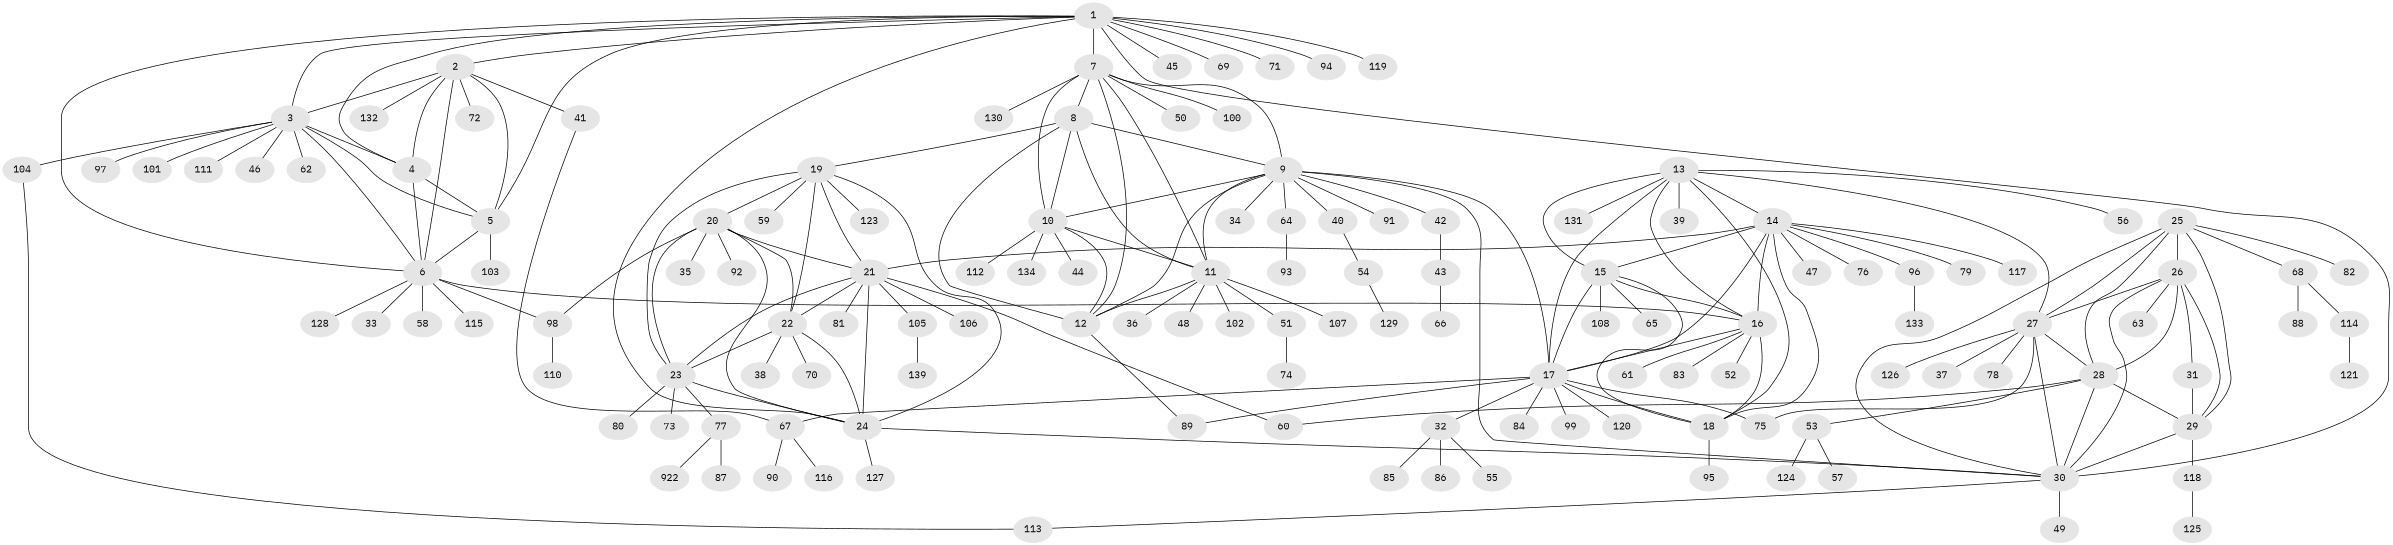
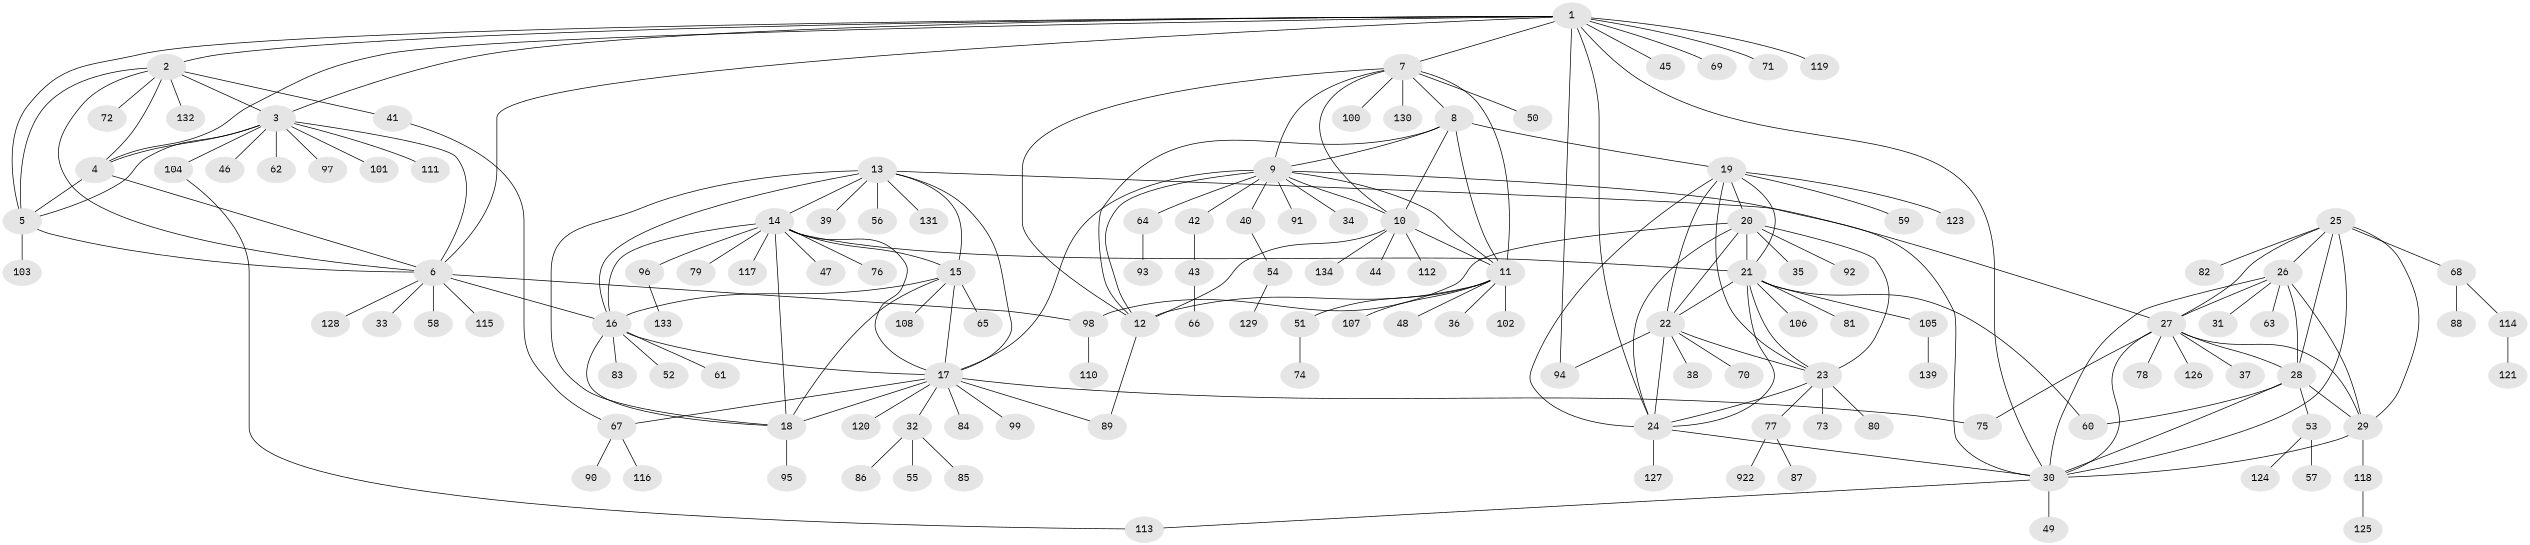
none -> (1613, 350)
(2192, 401) -> (2285, 346)
